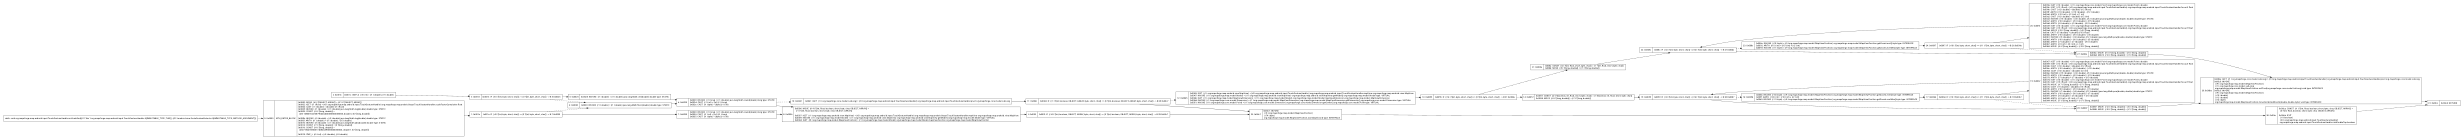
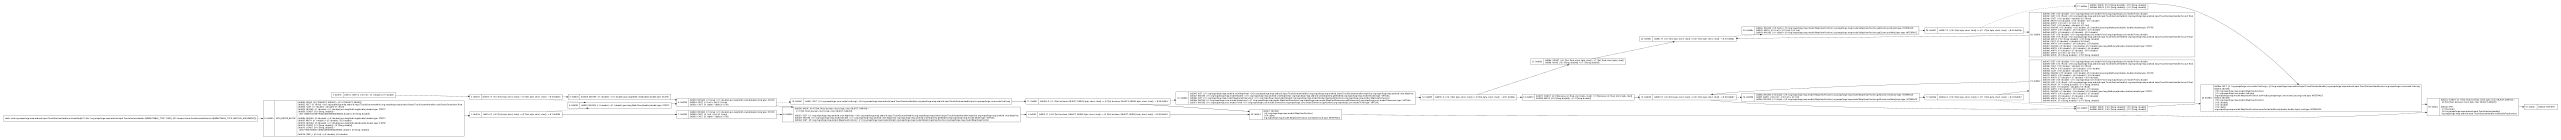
(1905, 53) -> none
(2424, 101) -> (2424, 104)
